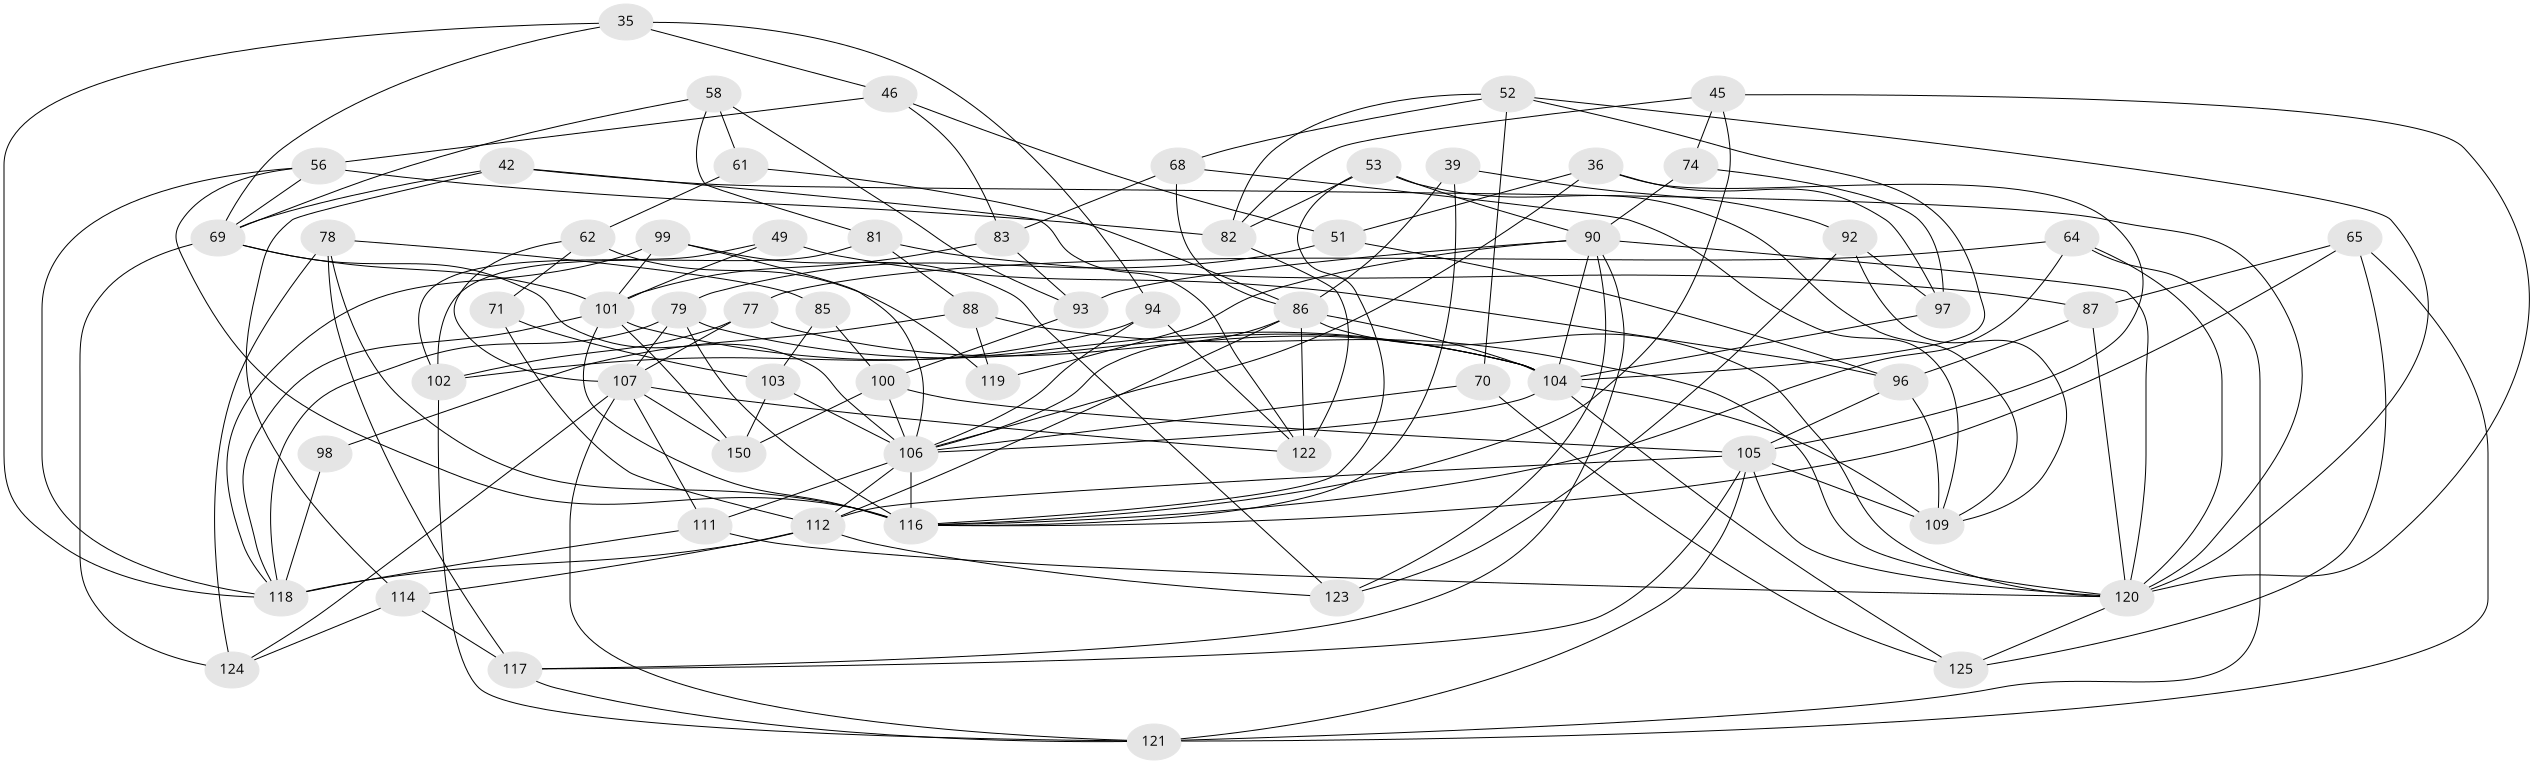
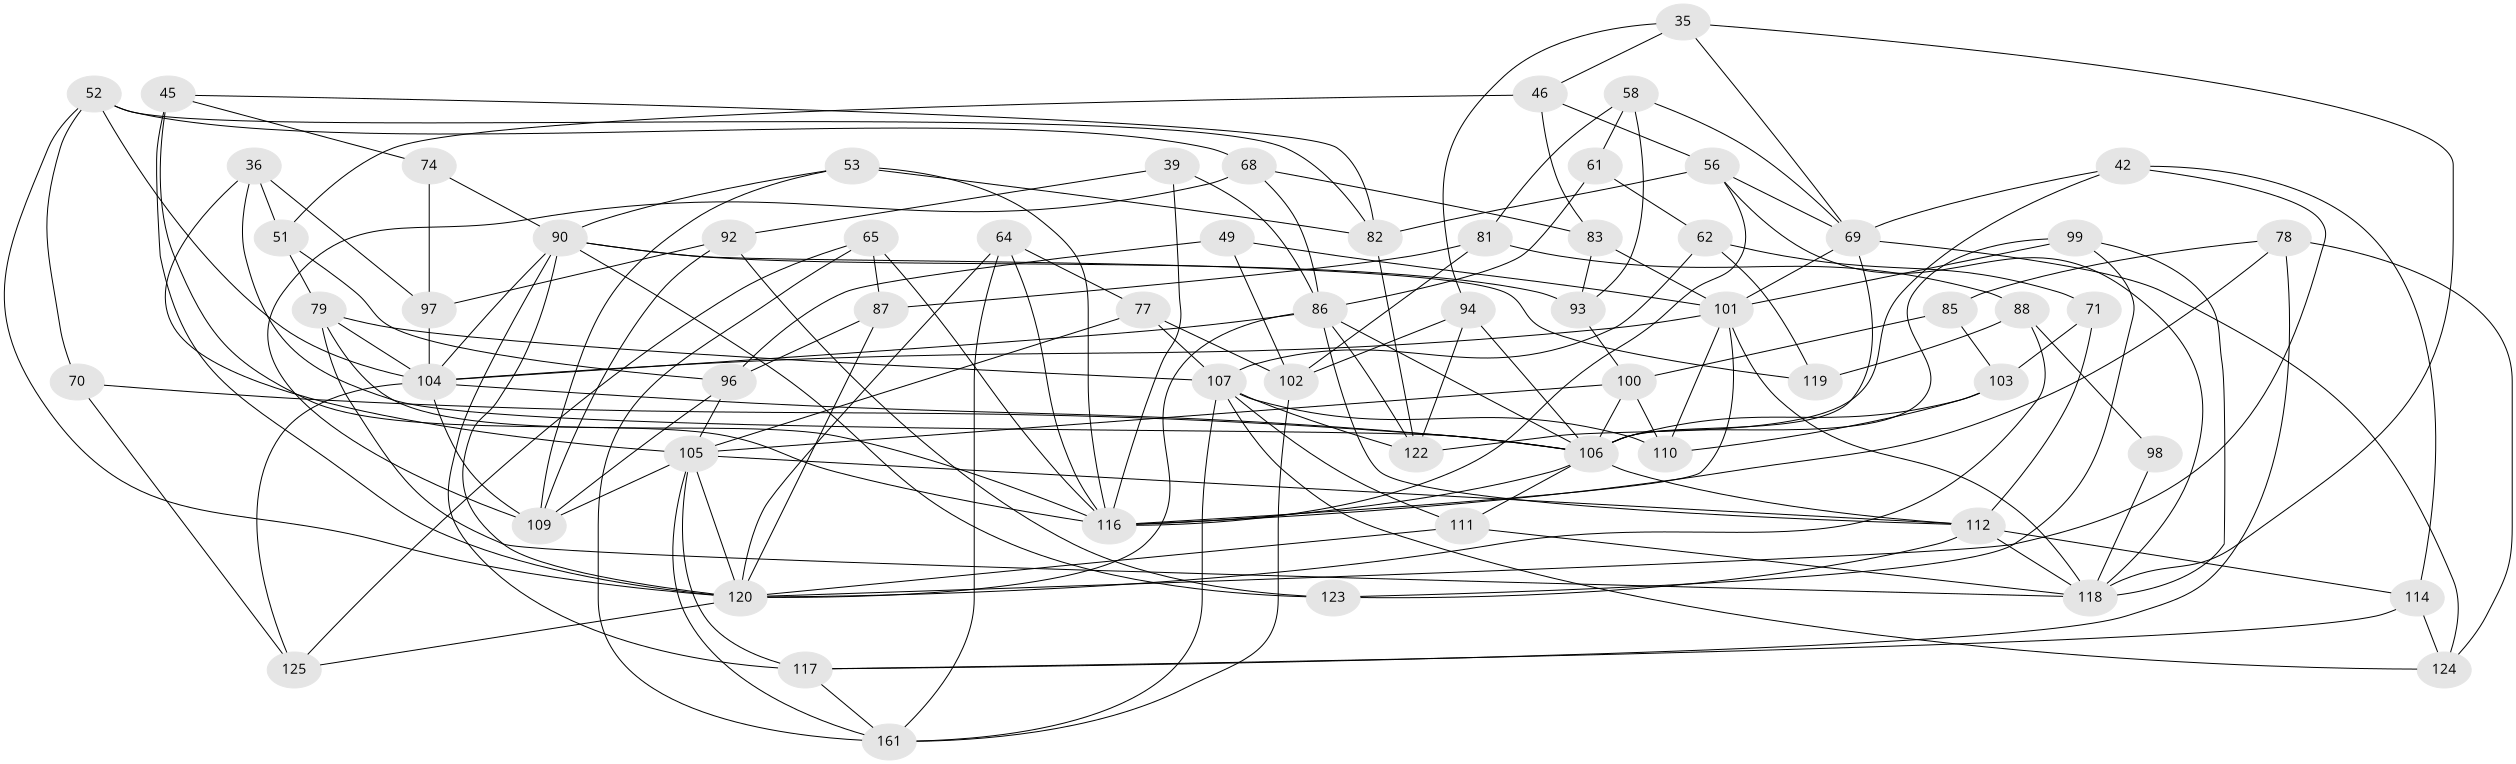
(1153, 346) -> (917, 382)
(739, 454) -> (1665, 454)
(1154, 742) -> (889, 742)
